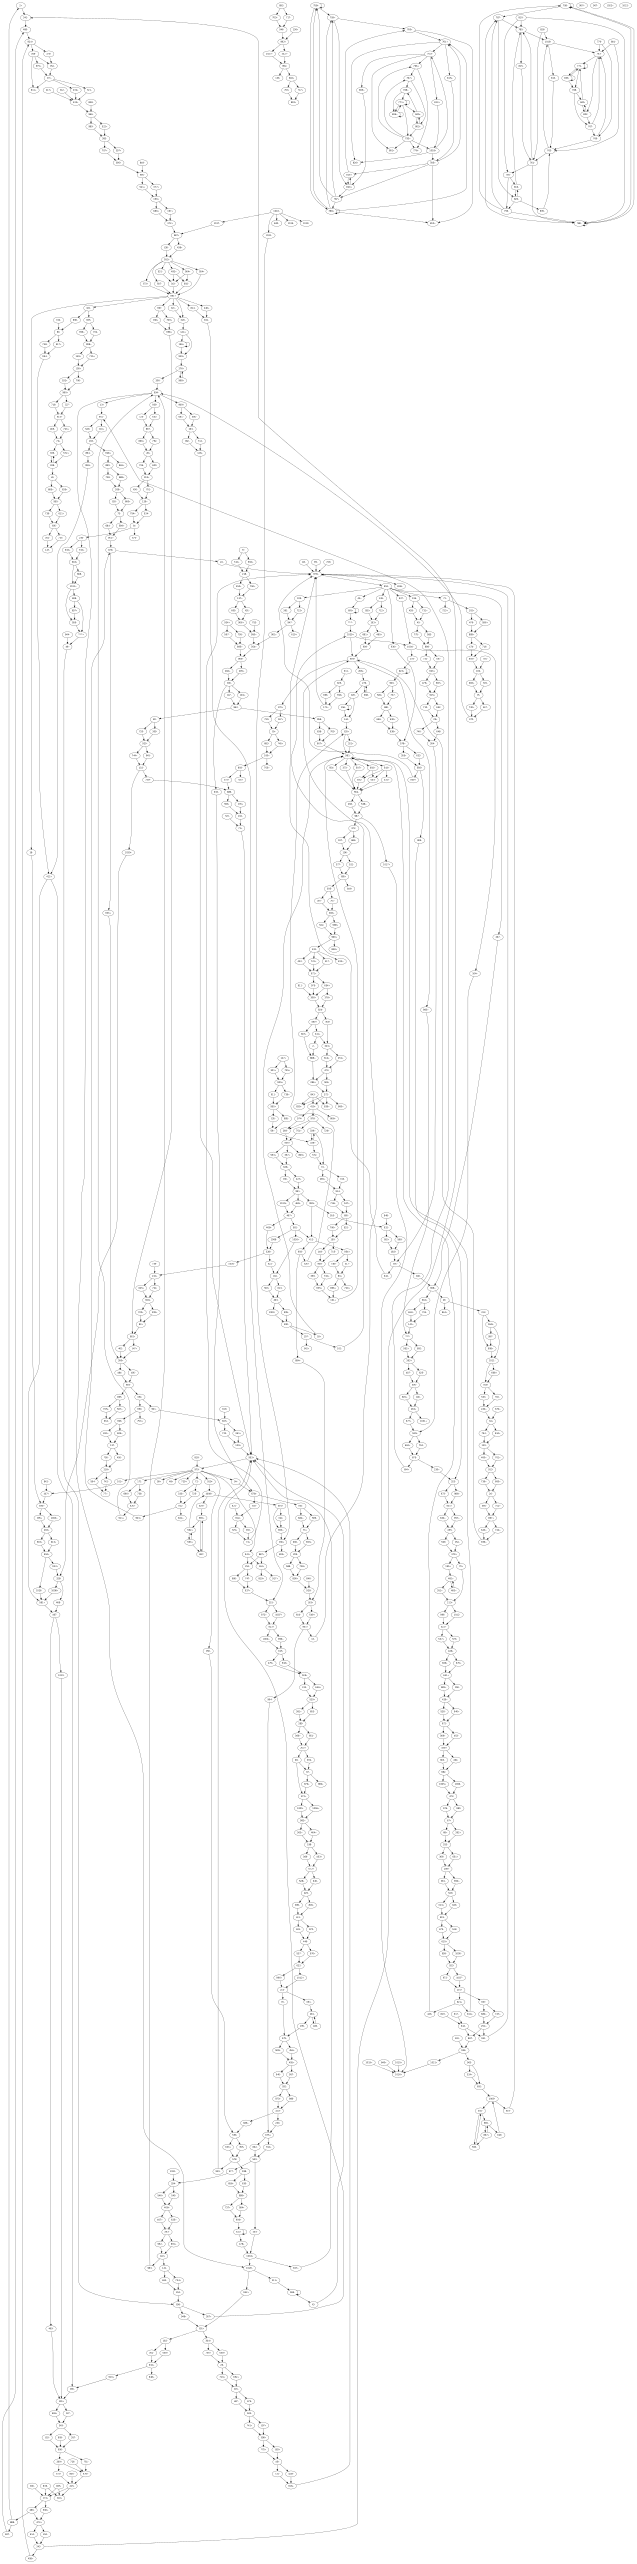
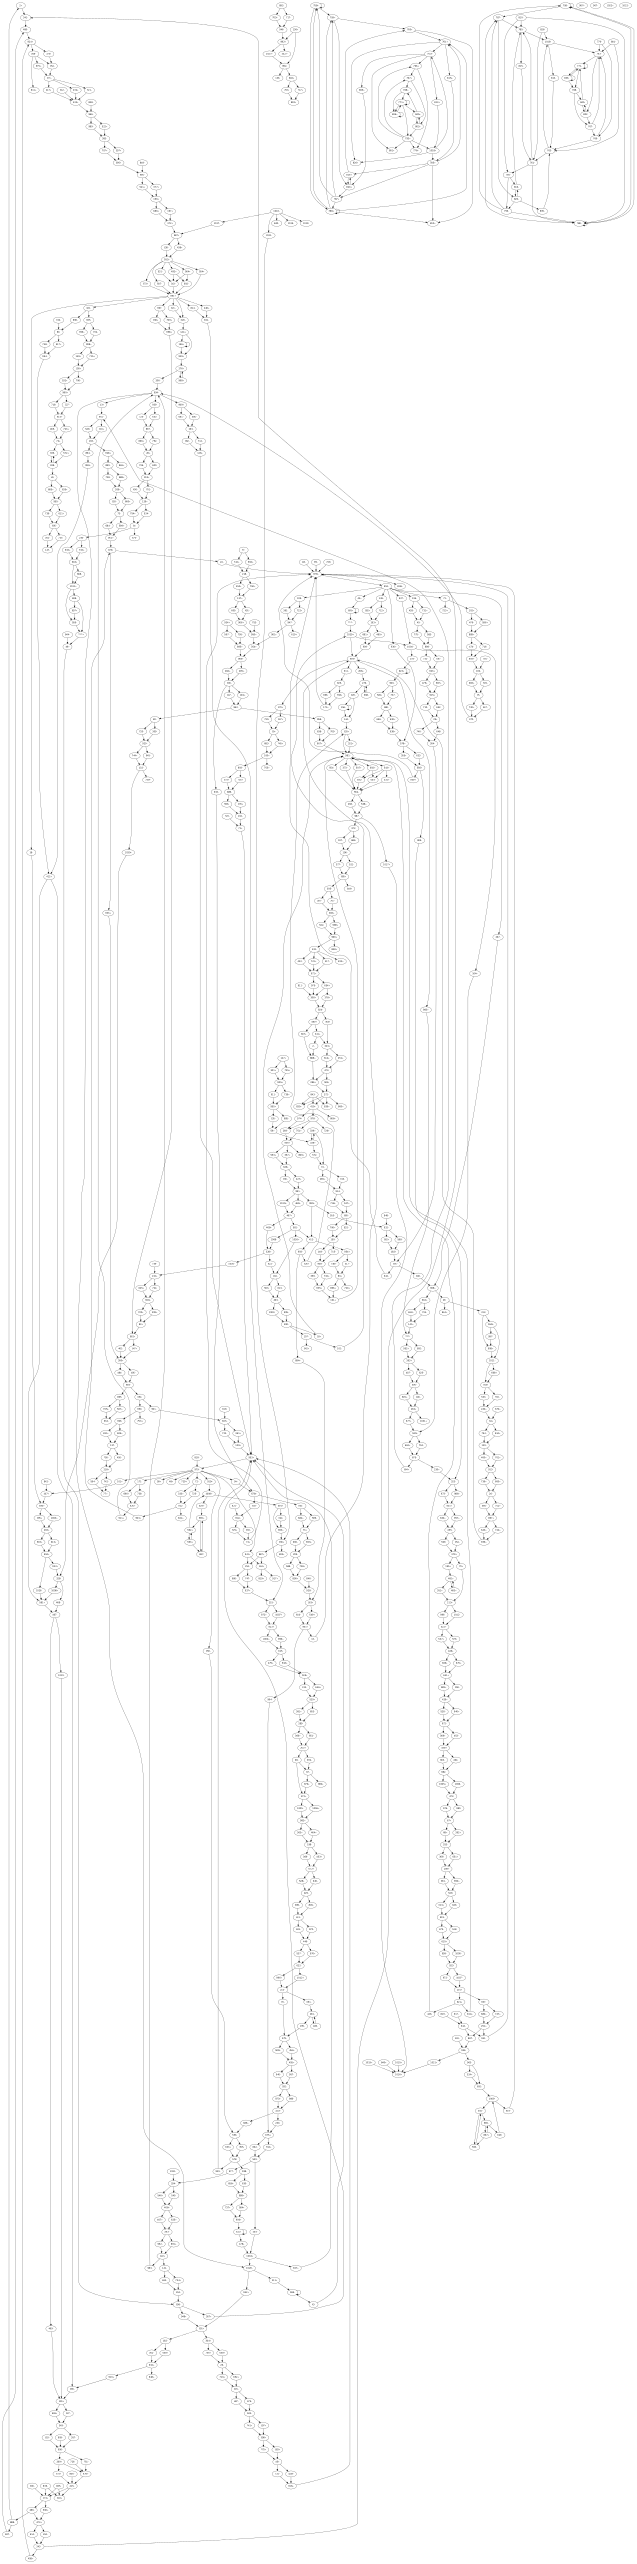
(285, 59) -> (295, 48)
(42, 84) -> (49, 83)
none -> (350, 664)
(189, 783) -> (236, 785)
